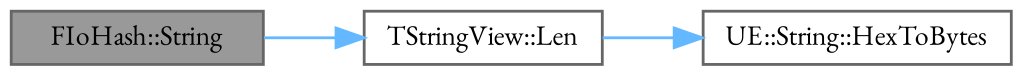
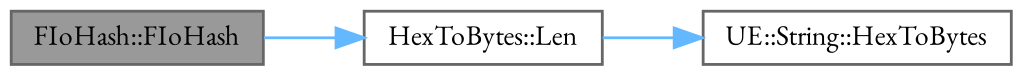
(137, 38) -> (137, 38)
(483, 38) -> (483, 38)
